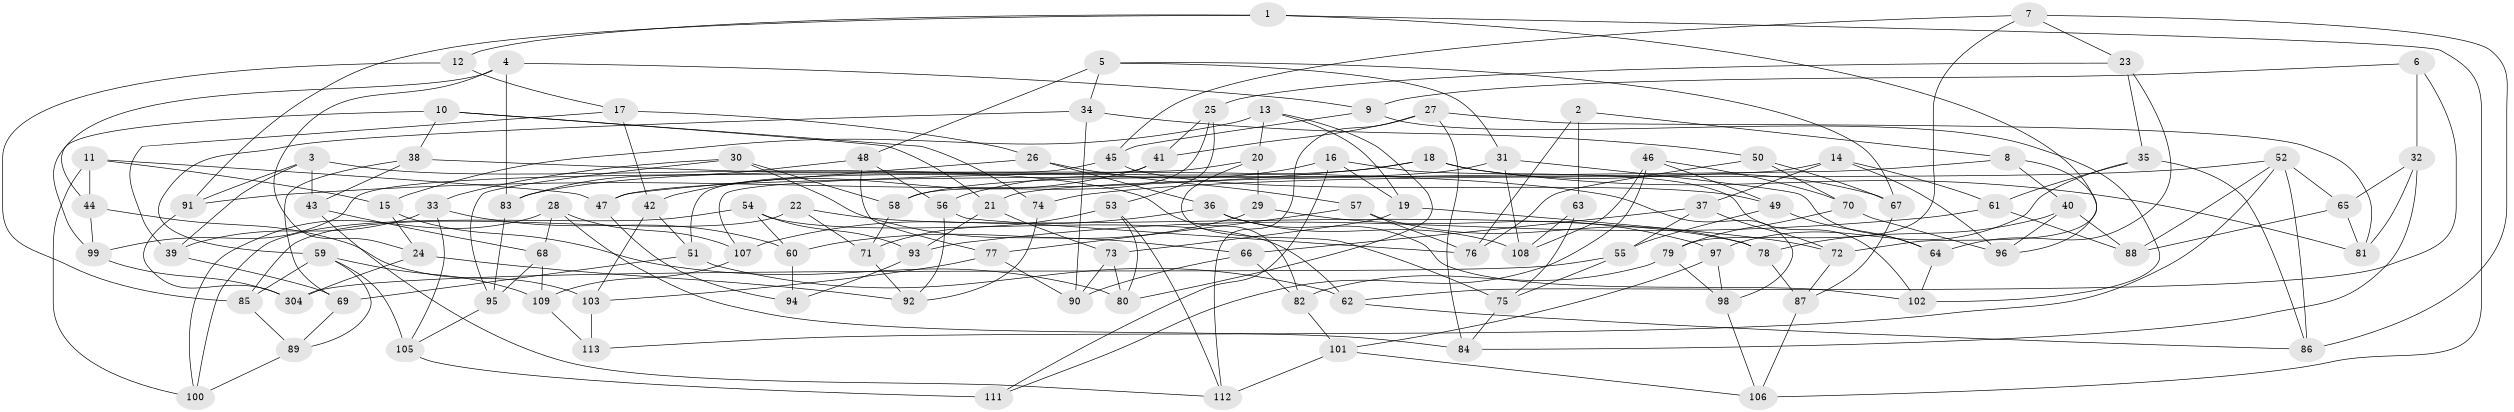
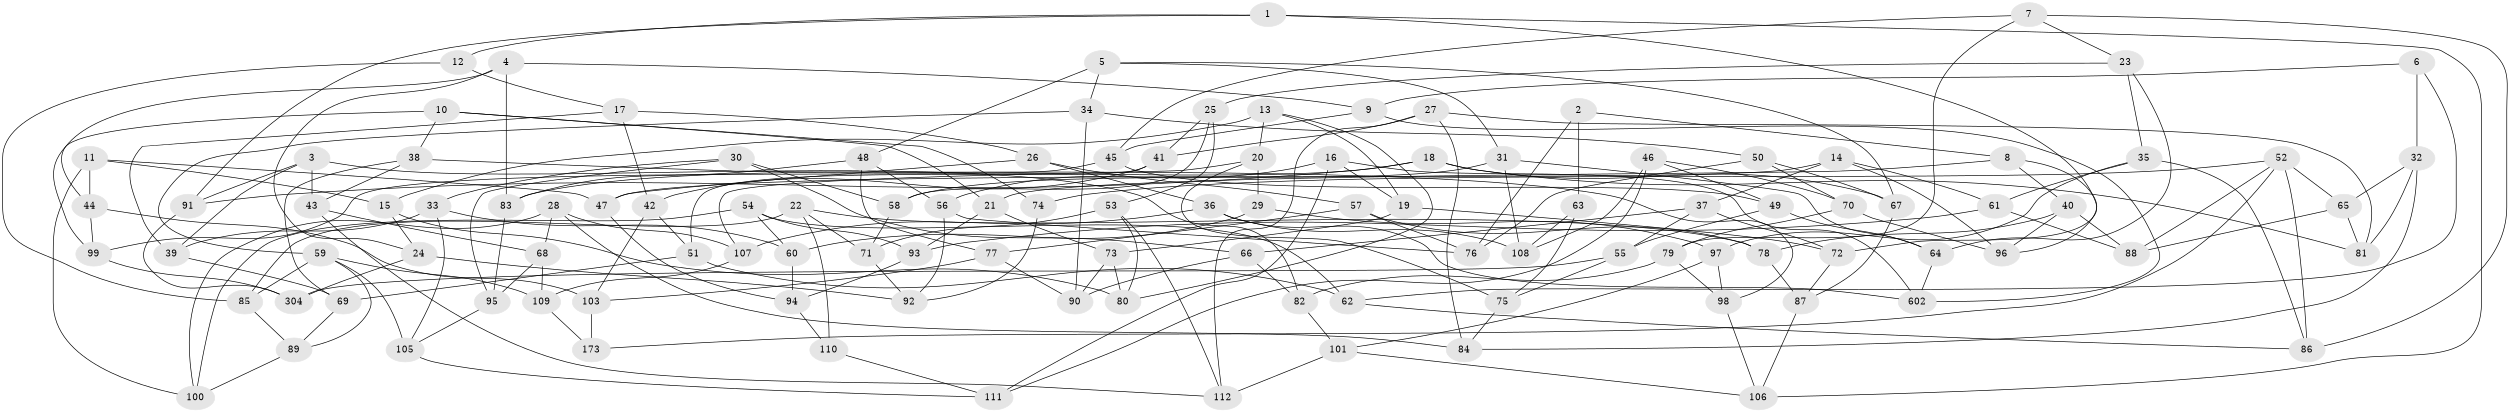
(1917, 302) -> (1917, 302)
(591, 350) -> (591, 350)
none -> (829, 350)
